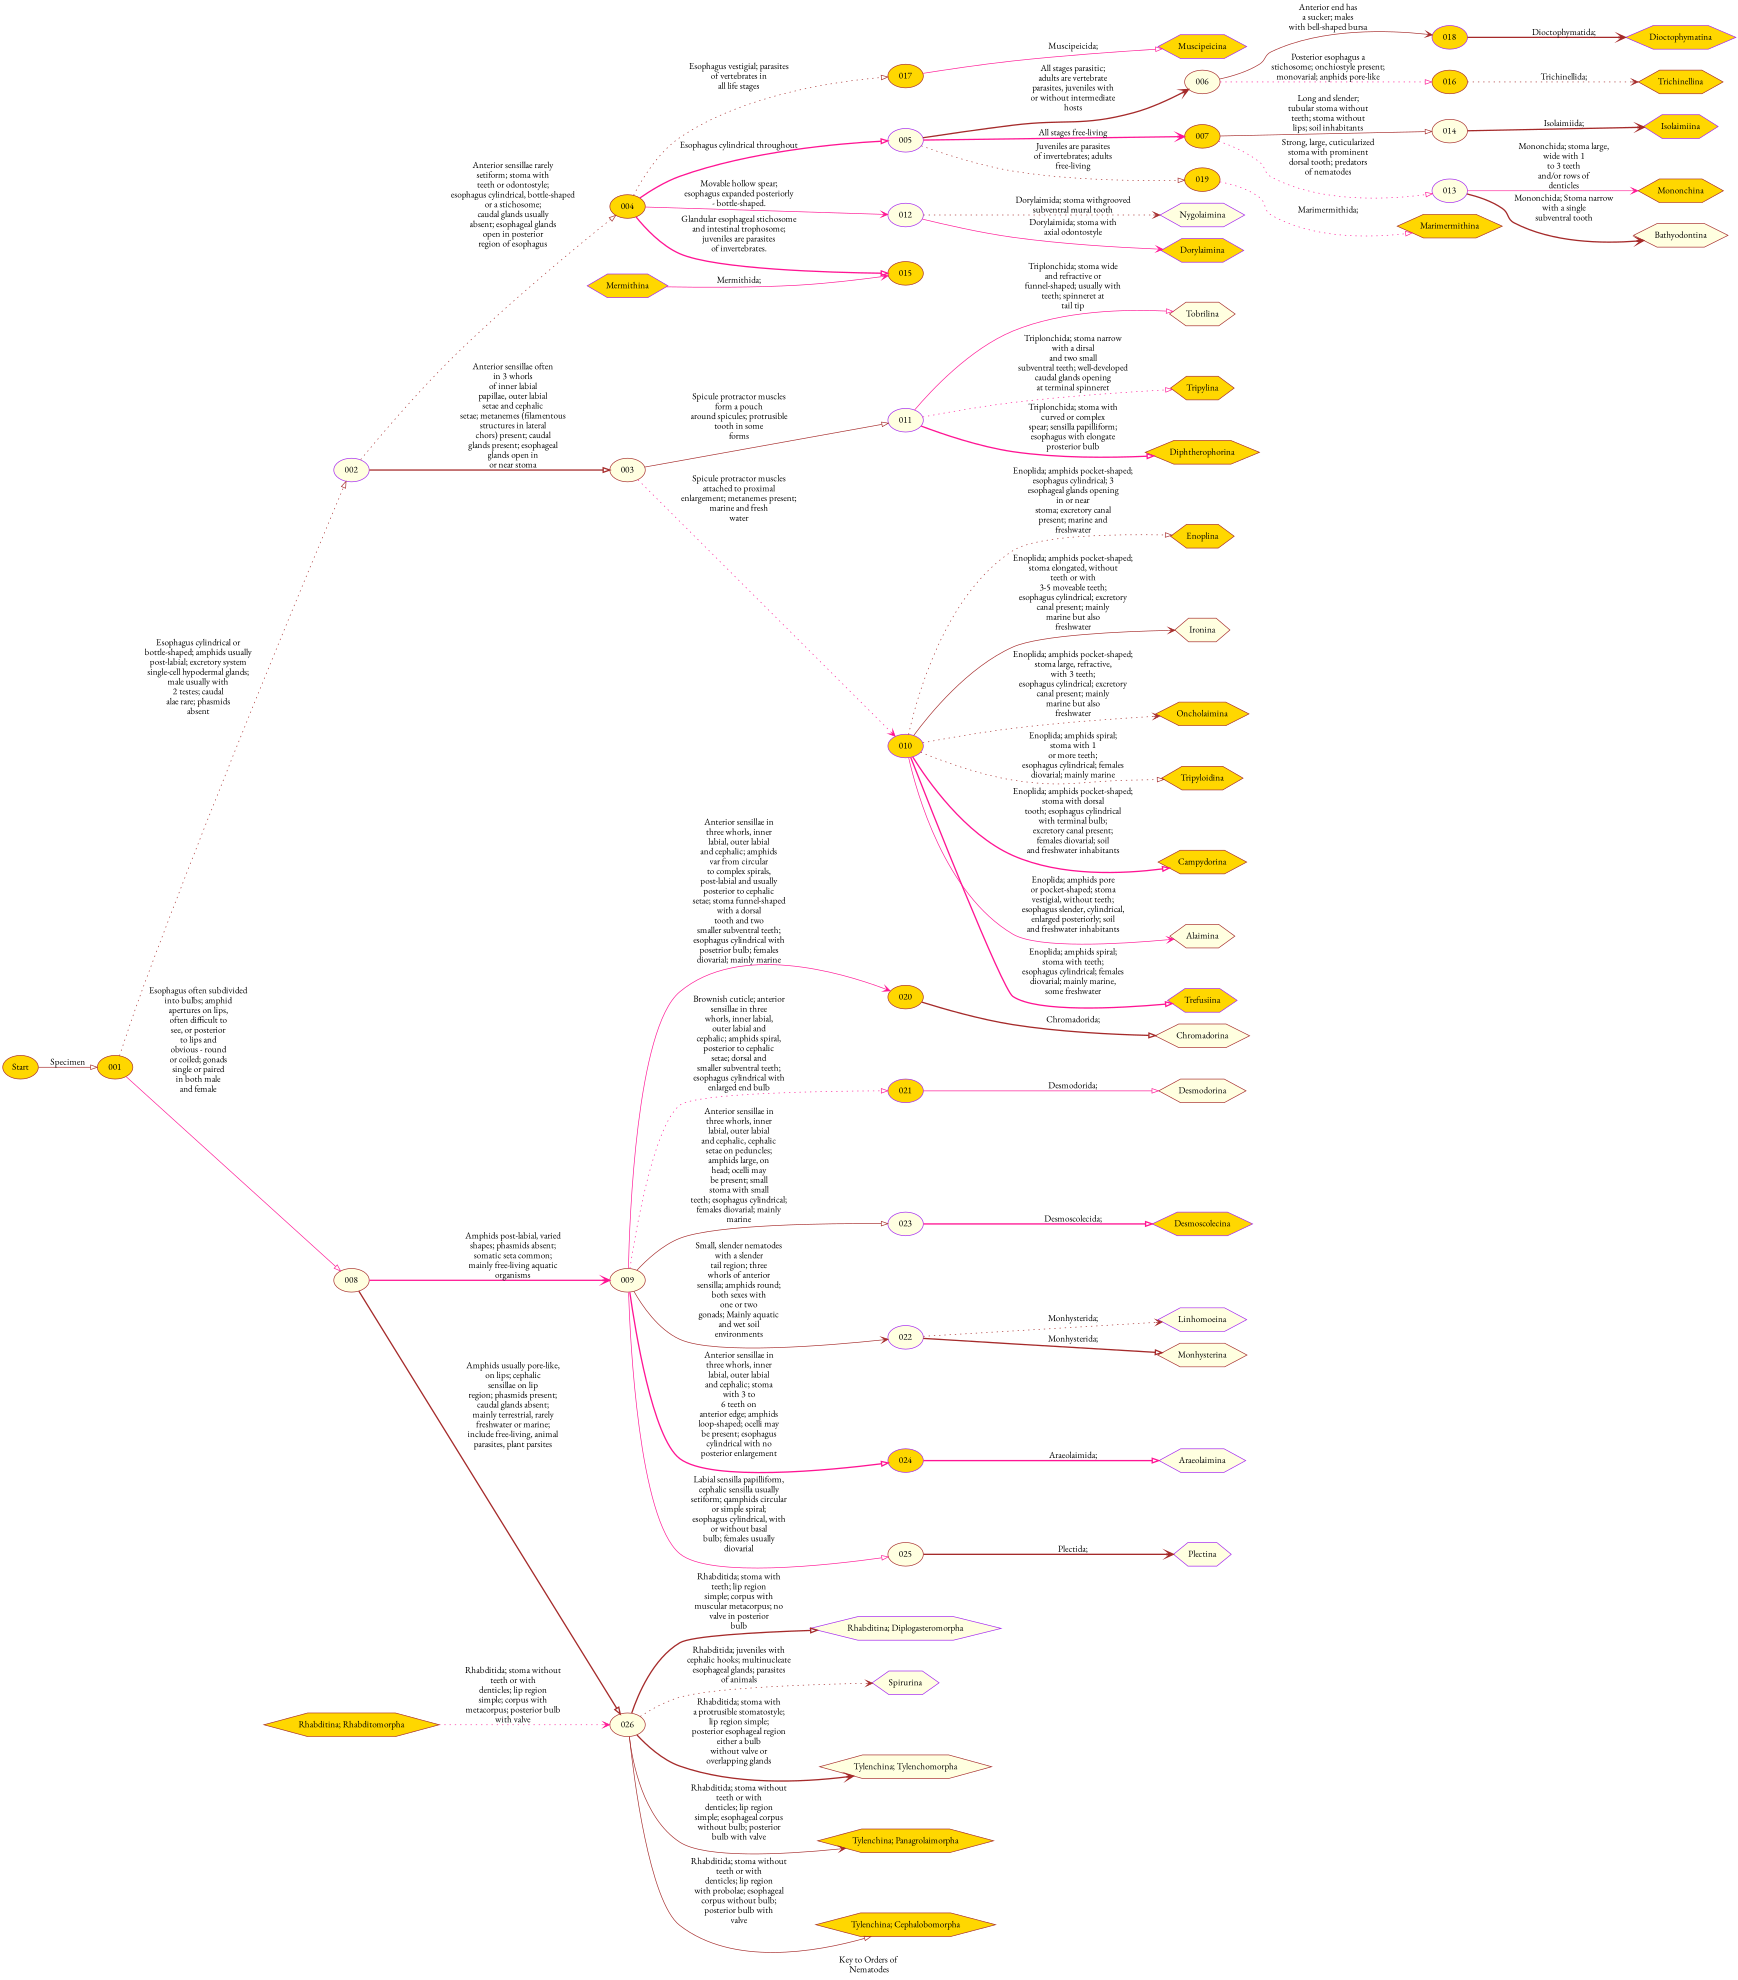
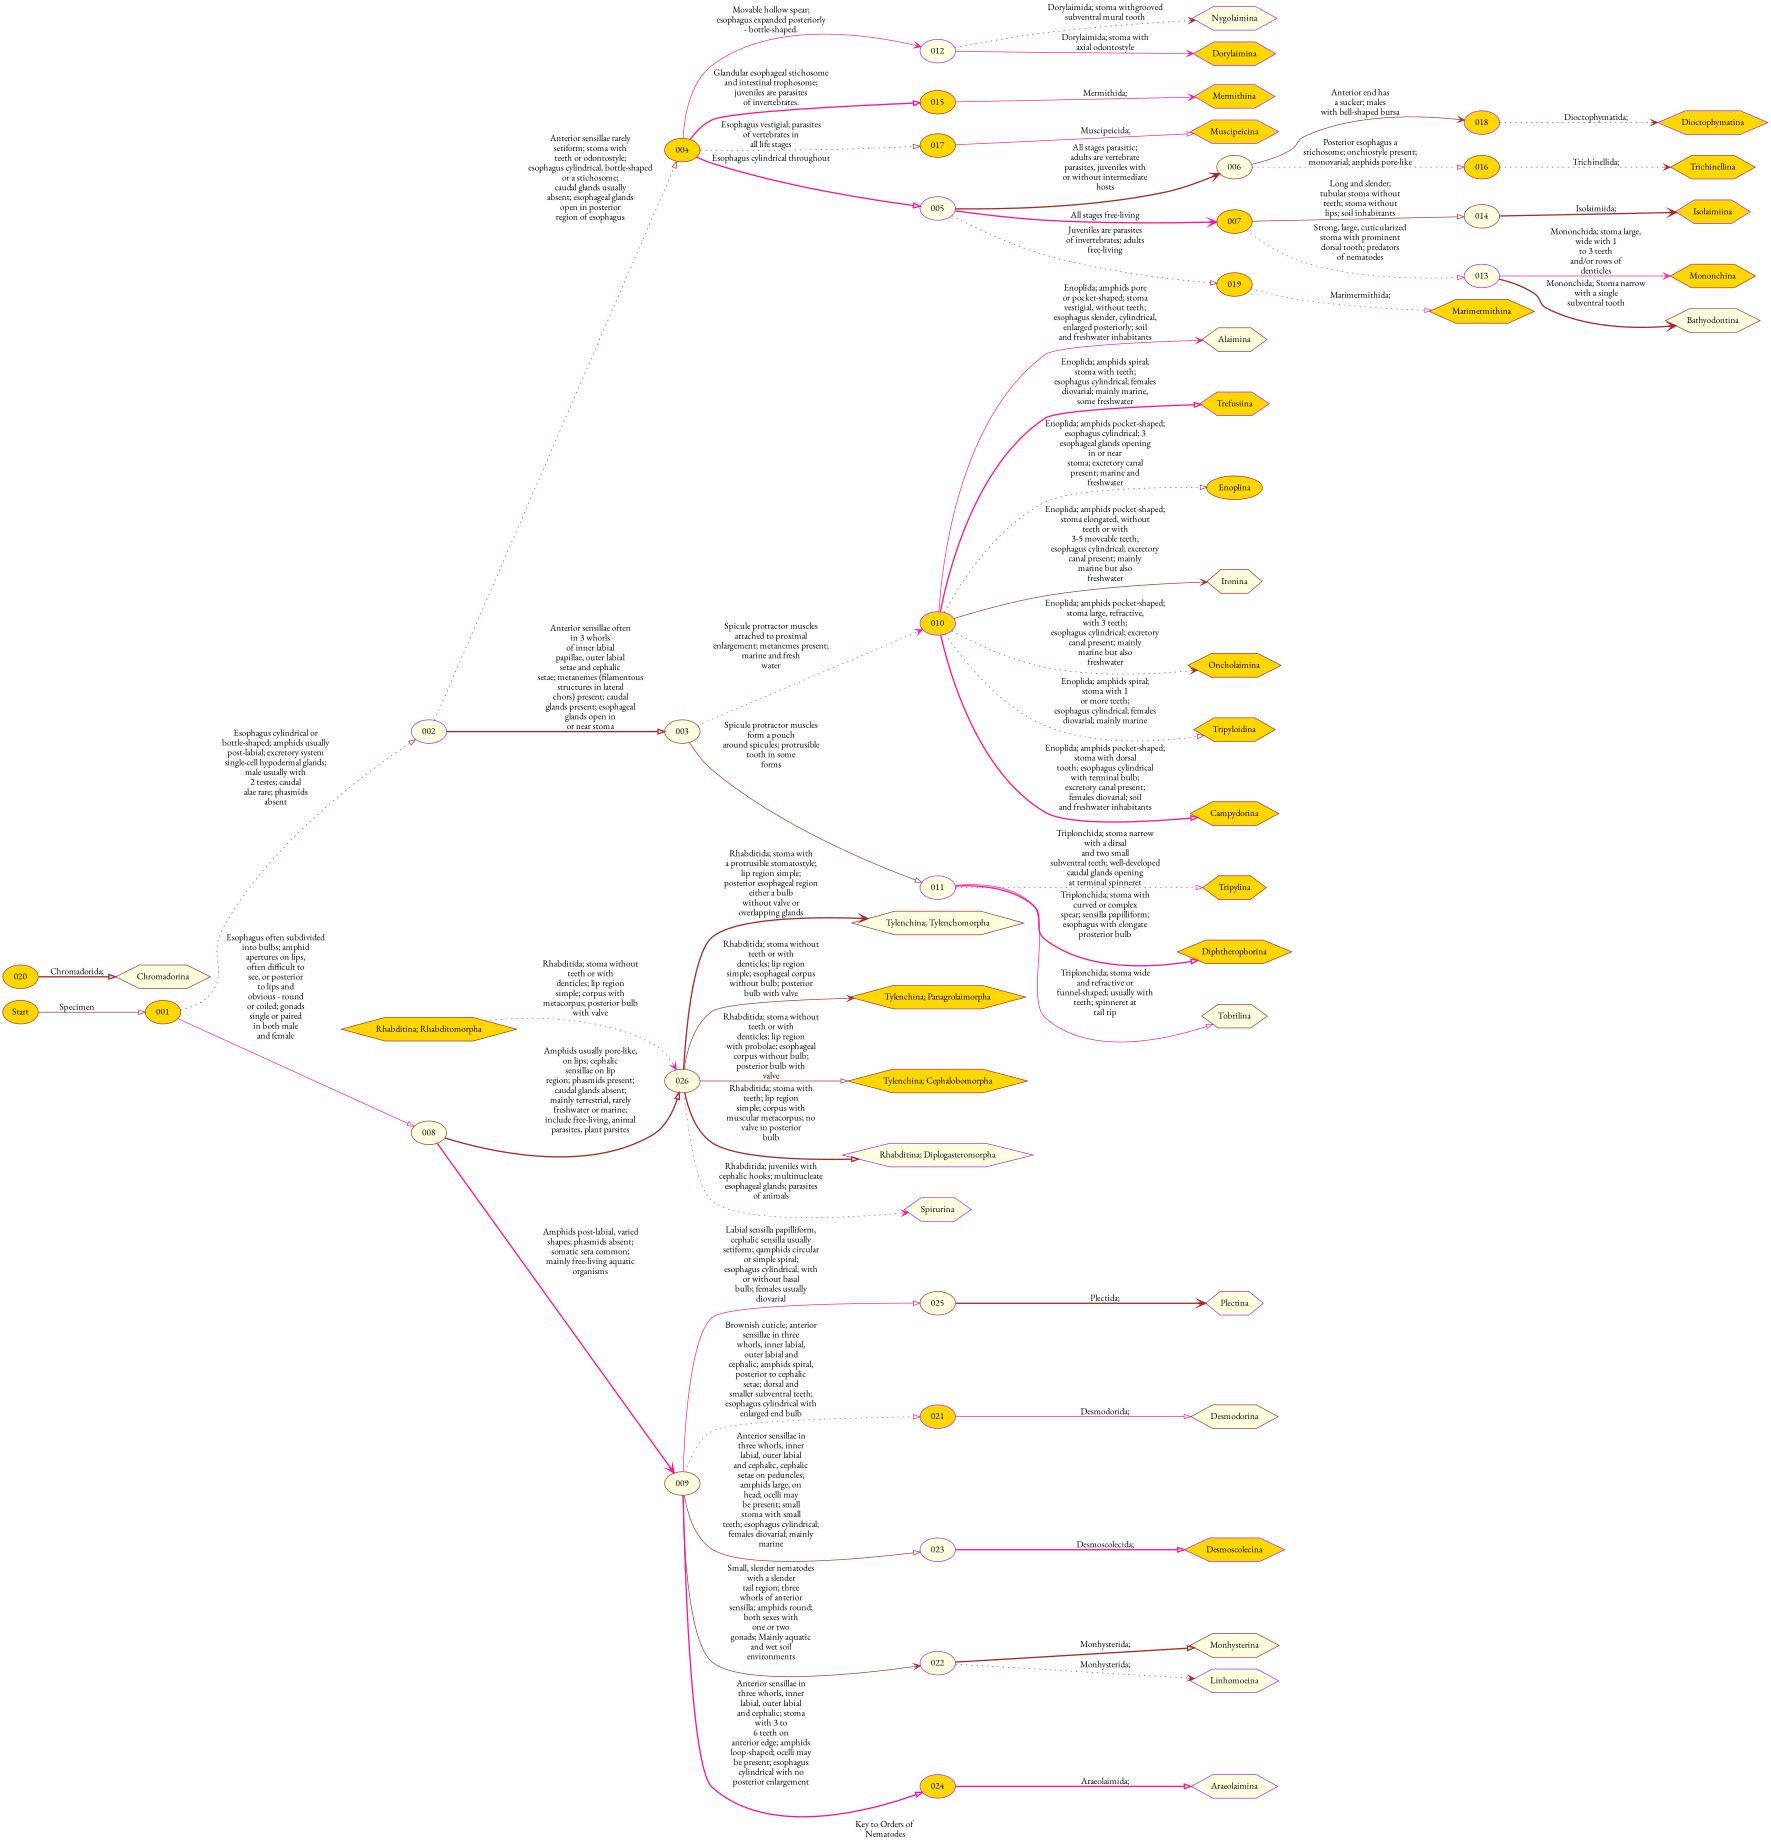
(1543, 37) -> (1575, 123)
(774, 286) -> (1072, 100)
(1202, 536) -> (1234, 488)
(661, 1023) -> none
(751, 1688) -> (749, 1214)
